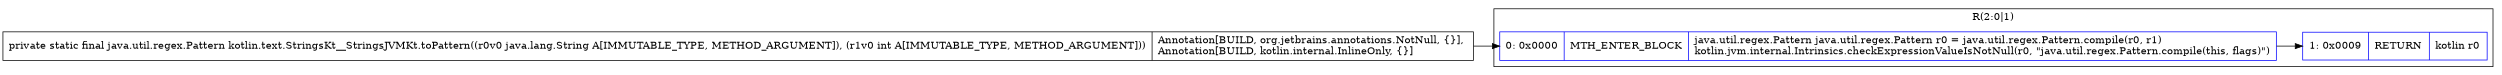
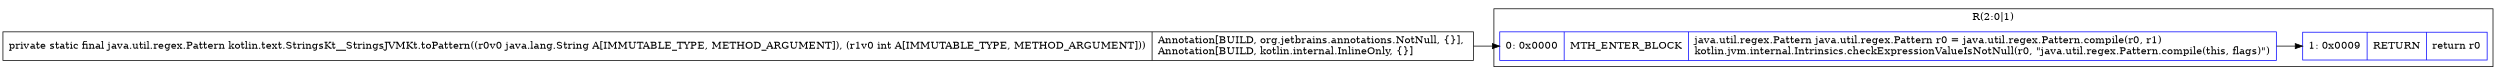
(2458, 46) -> (2457, 46)
